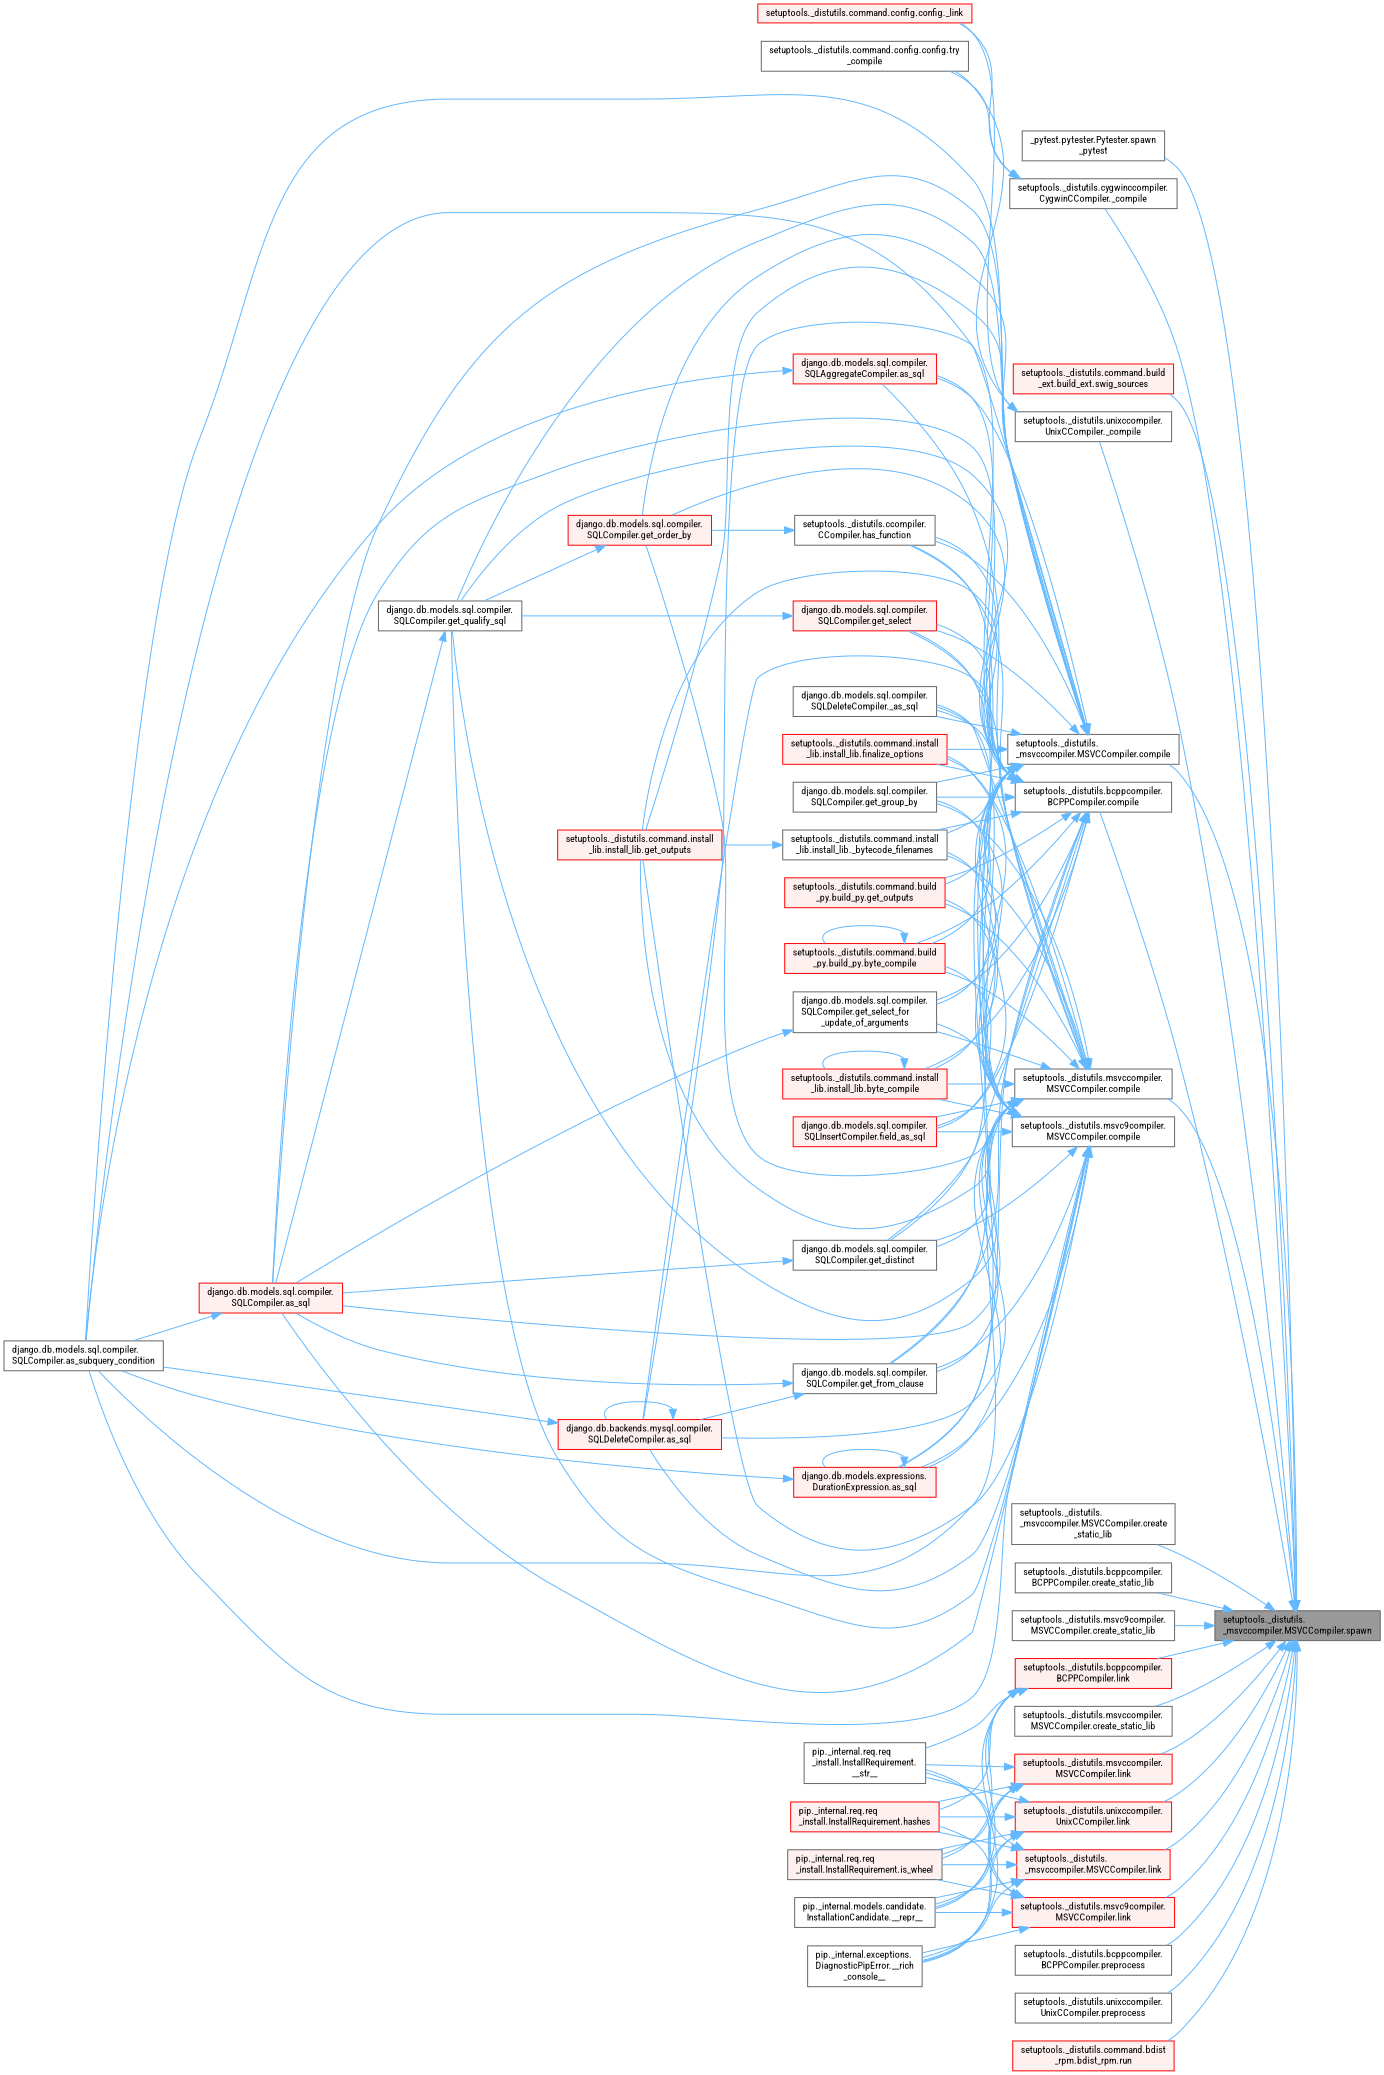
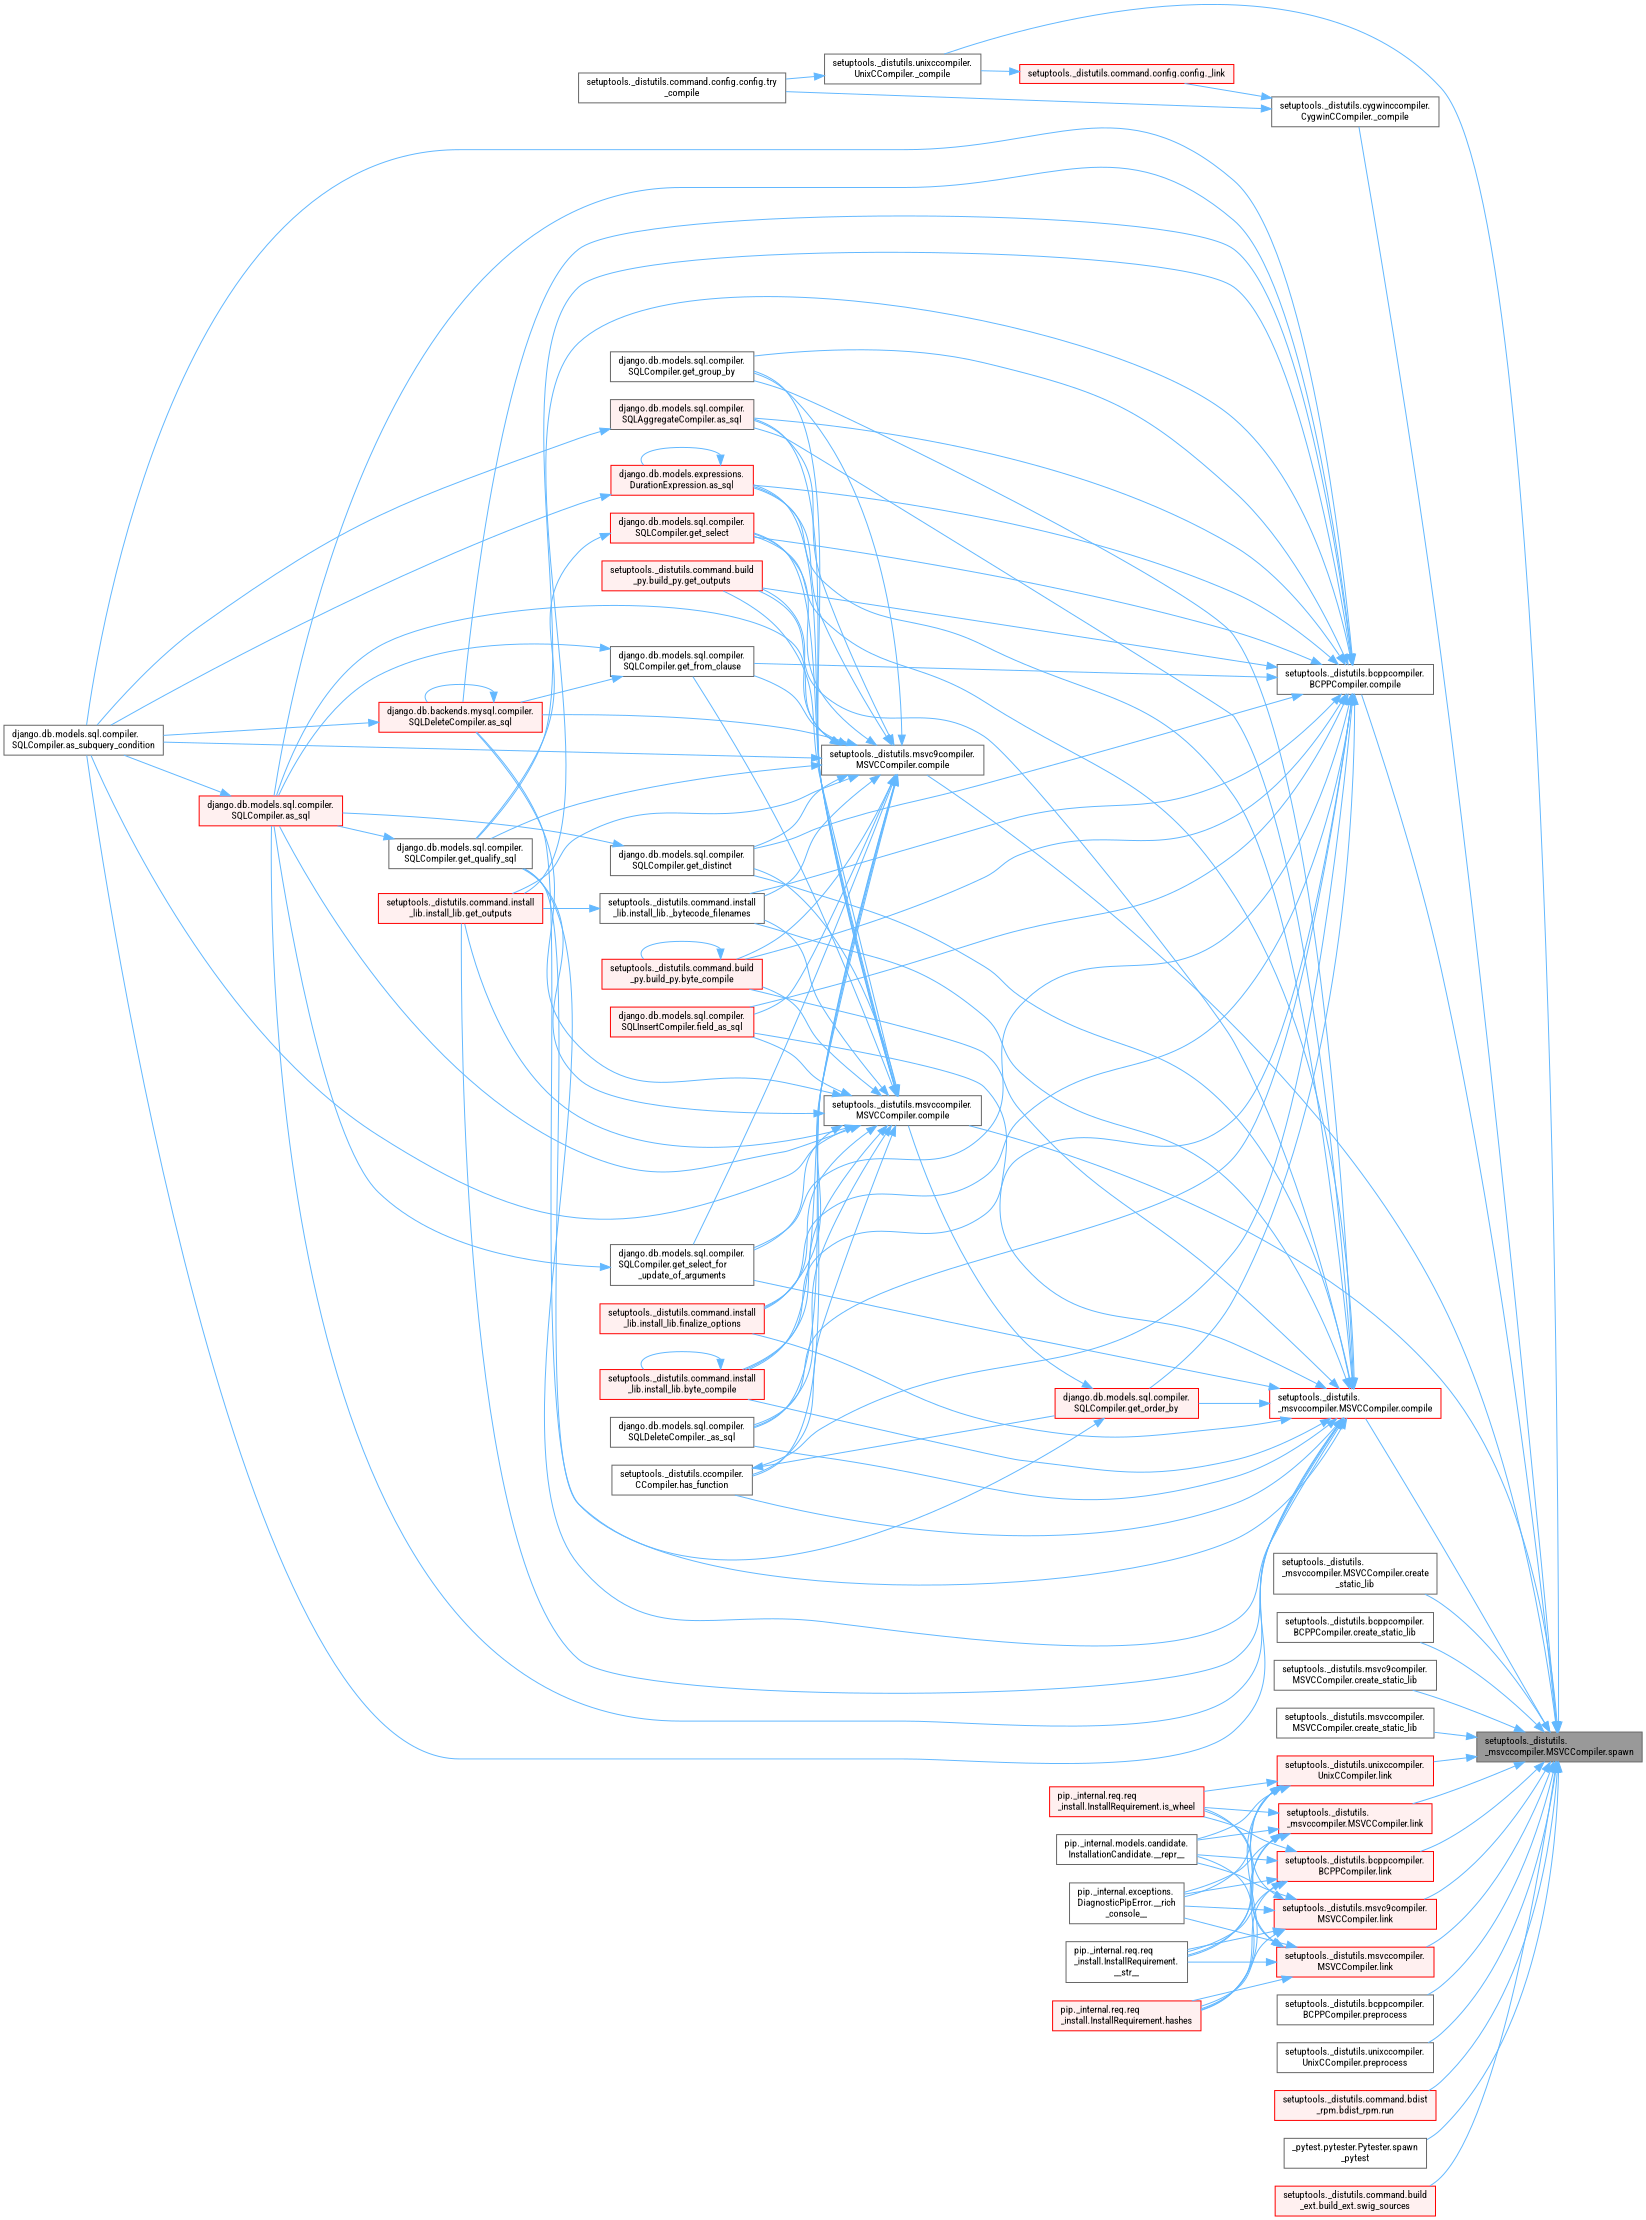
(992, 202) -> (995, 71)
(865, 369) -> (682, 415)
none -> (831, 606)
(1093, 749) -> (1355, 1403)
(724, 994) -> (973, 1272)
(985, 1082) -> none
none -> (1359, 1173)
(865, 1865) -> (1127, 1802)
